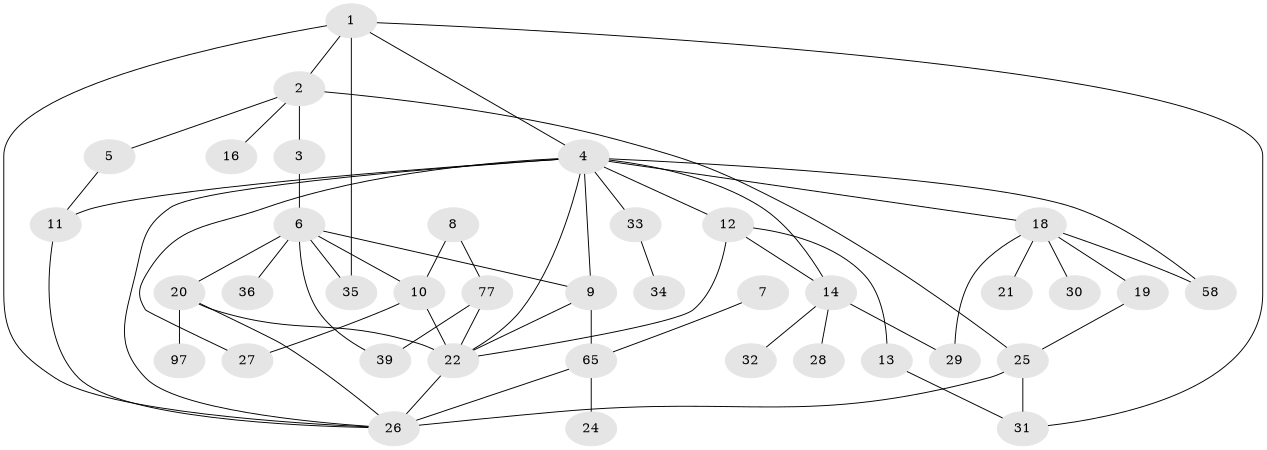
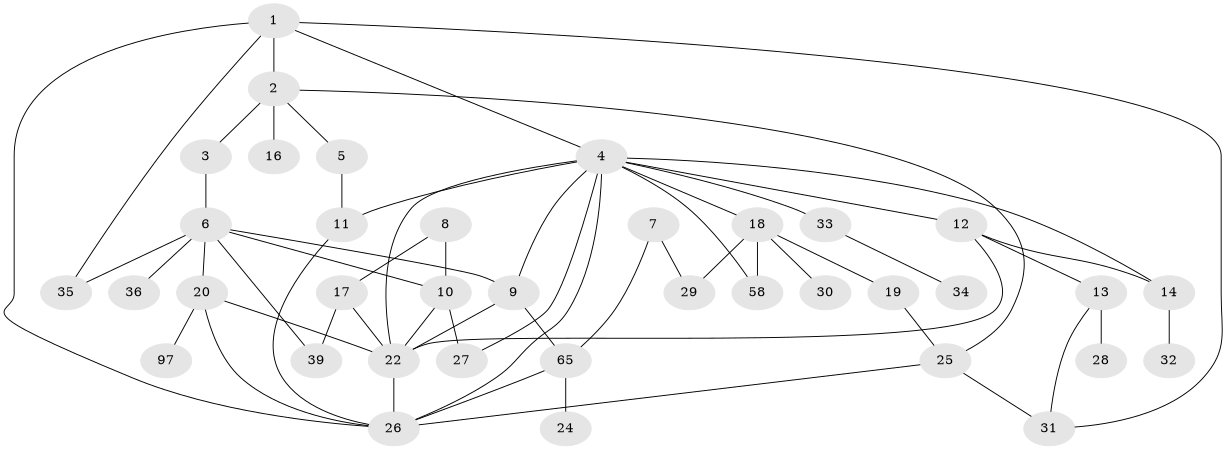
(487, 293) -> (342, 293)
(1007, 293) -> none
(825, 327) -> (1101, 327)
(893, 327) -> (672, 259)
